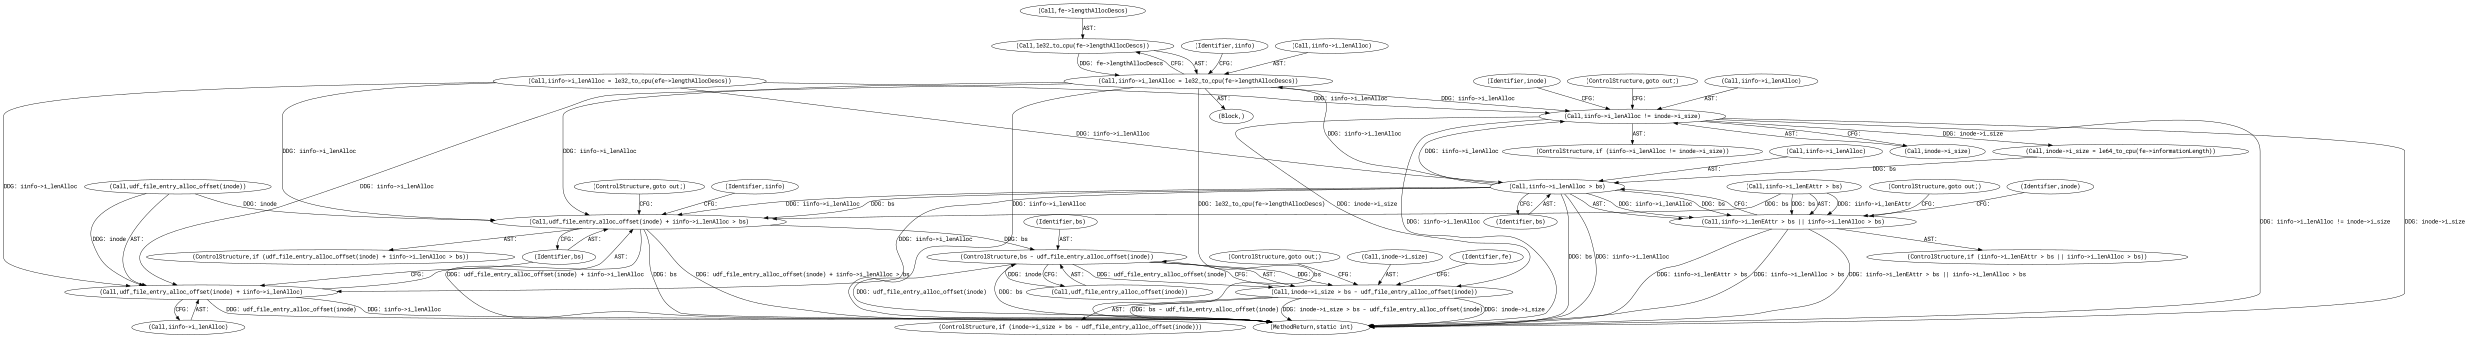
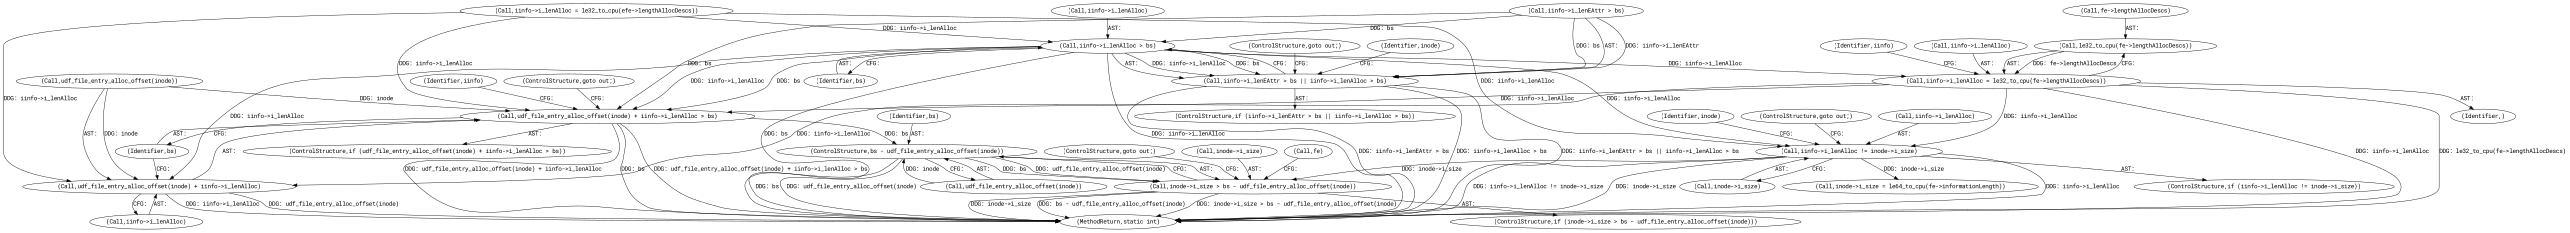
(1231, 116) -> (2483, 116)
(1828, 170) -> (1344, 28)
(1487, 257) -> (1308, 152)
